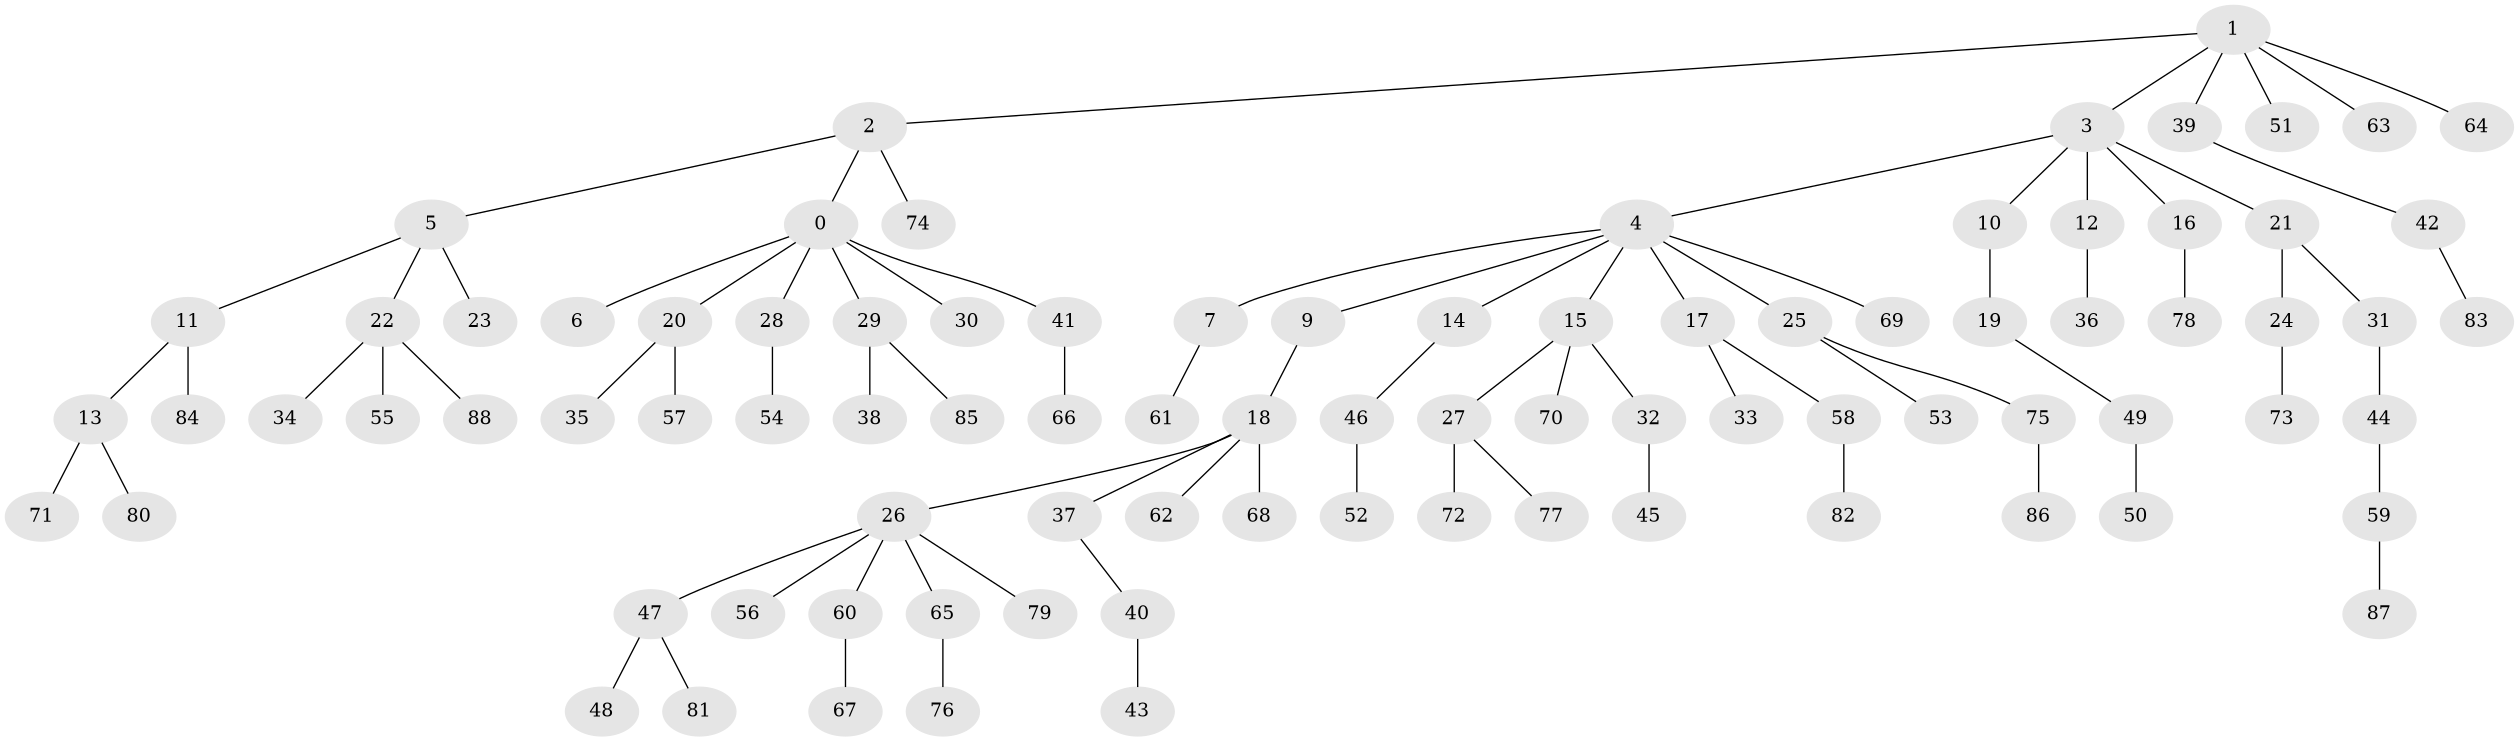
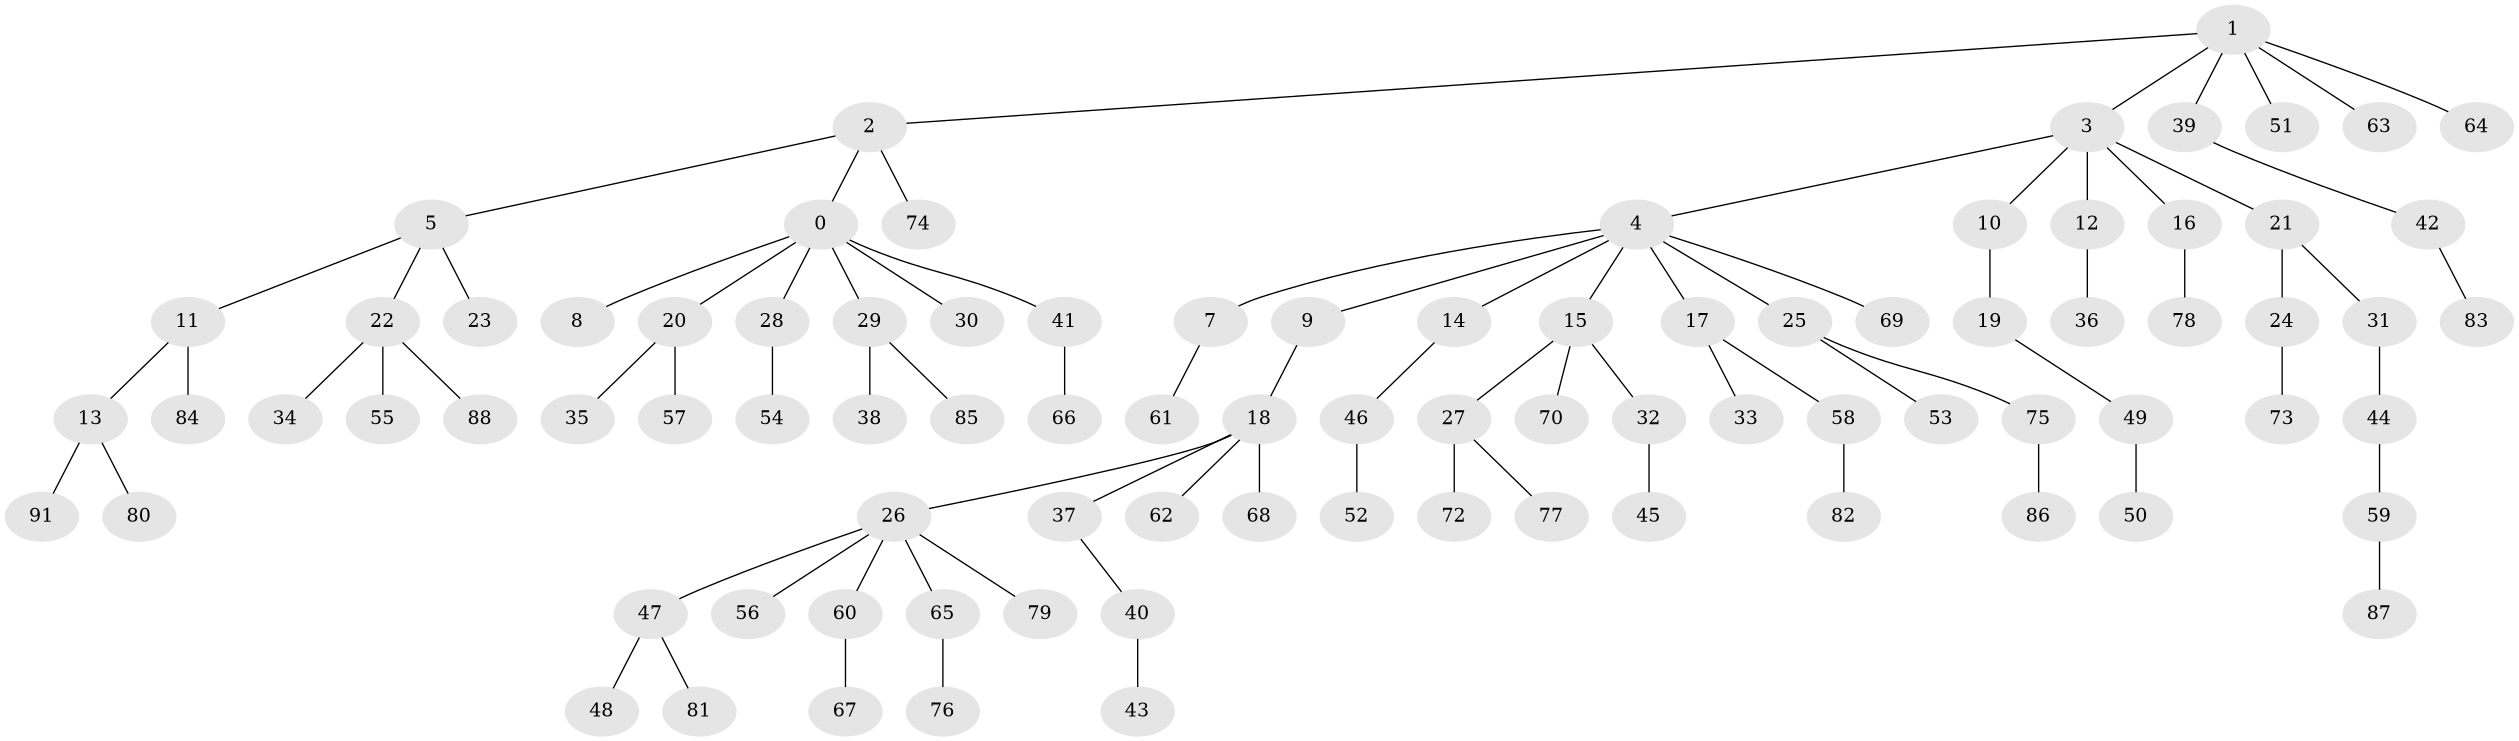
(578, 322) -> (578, 322)
(42, 517) -> (42, 517)
